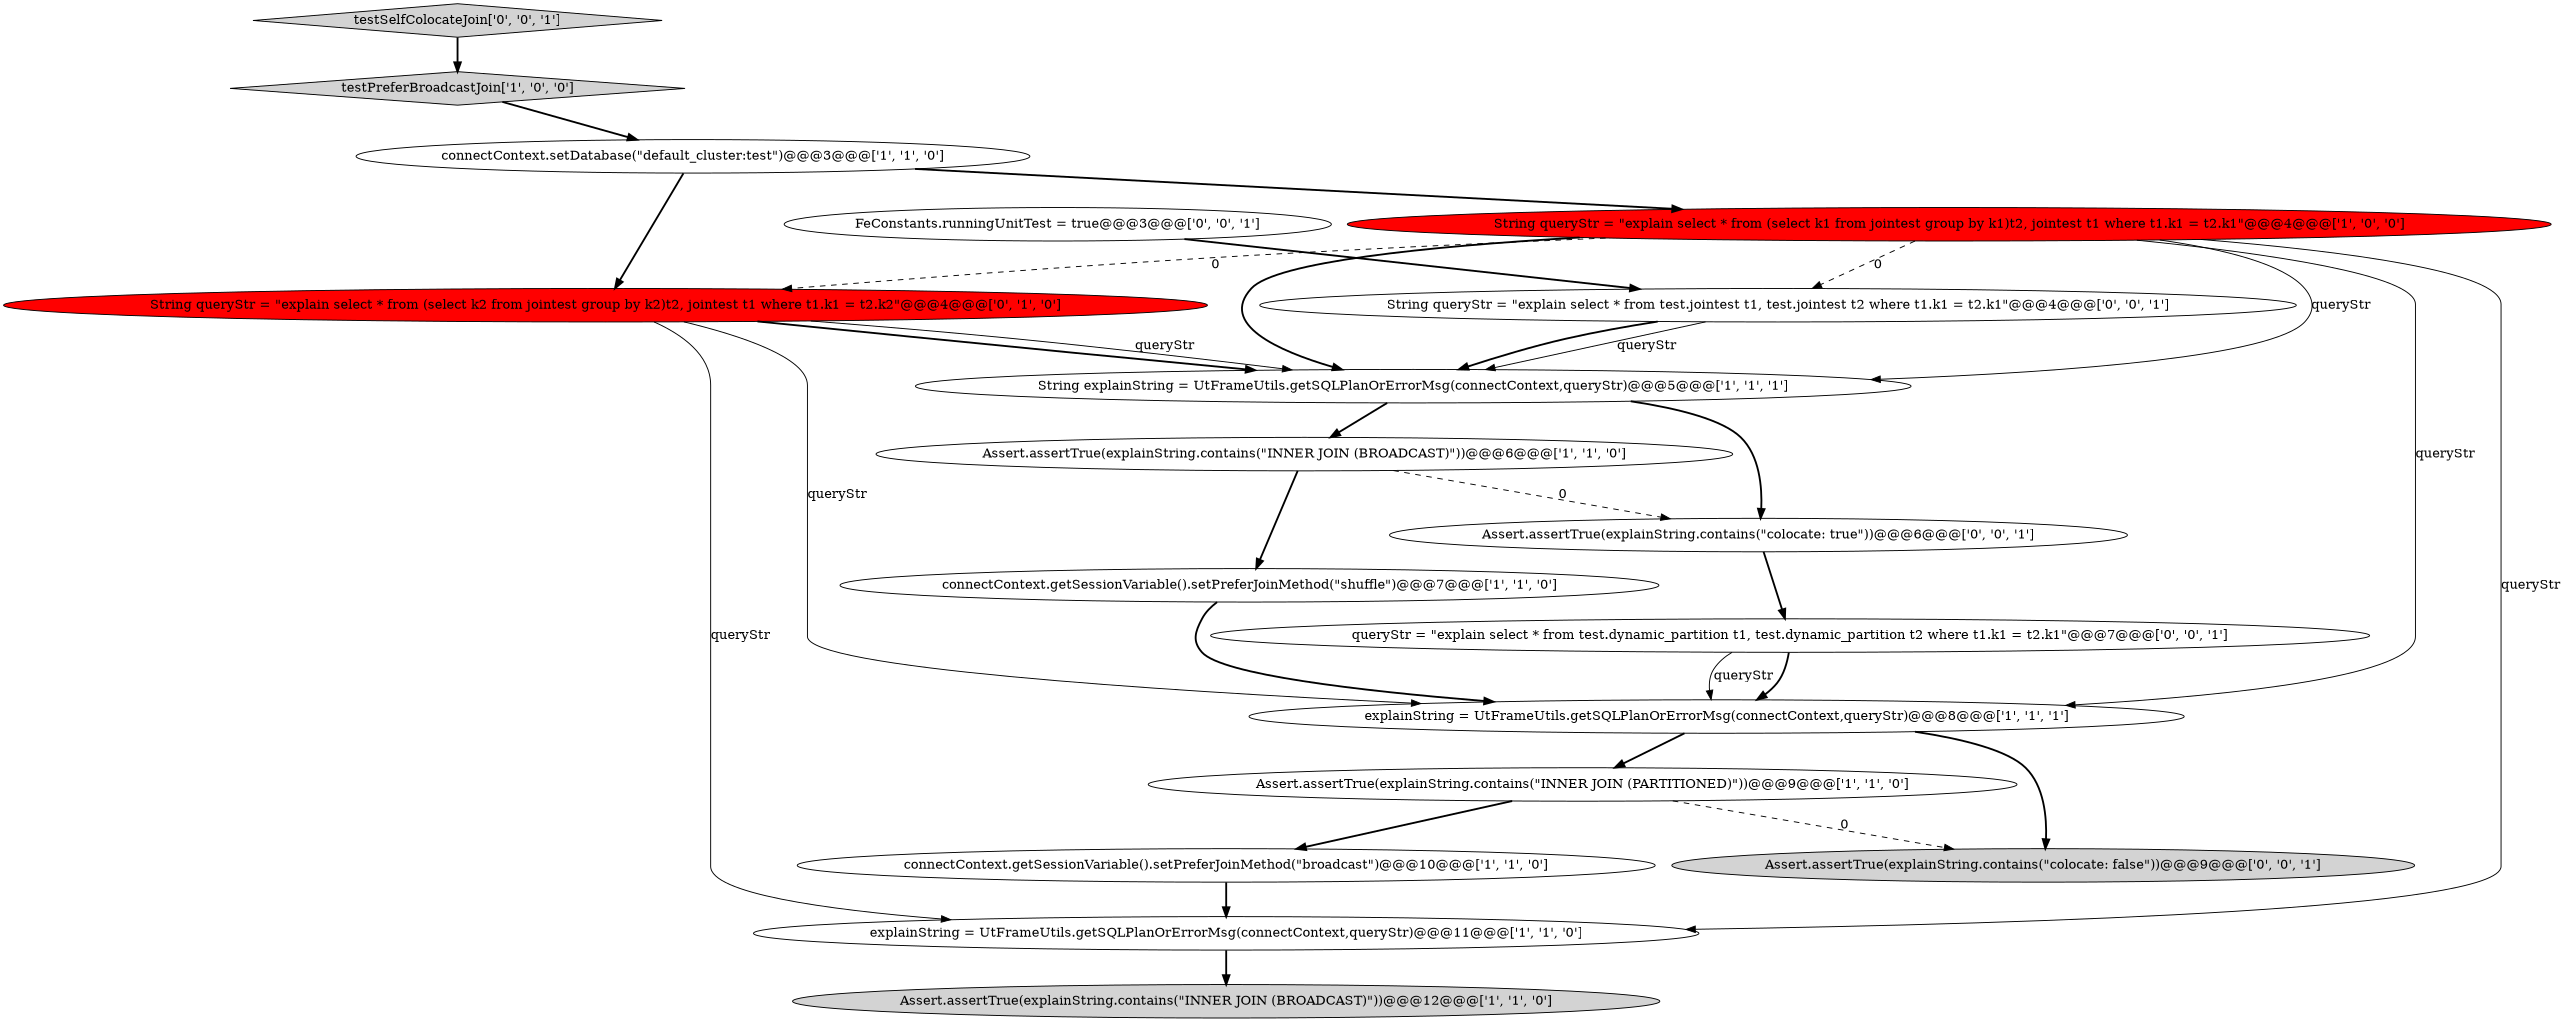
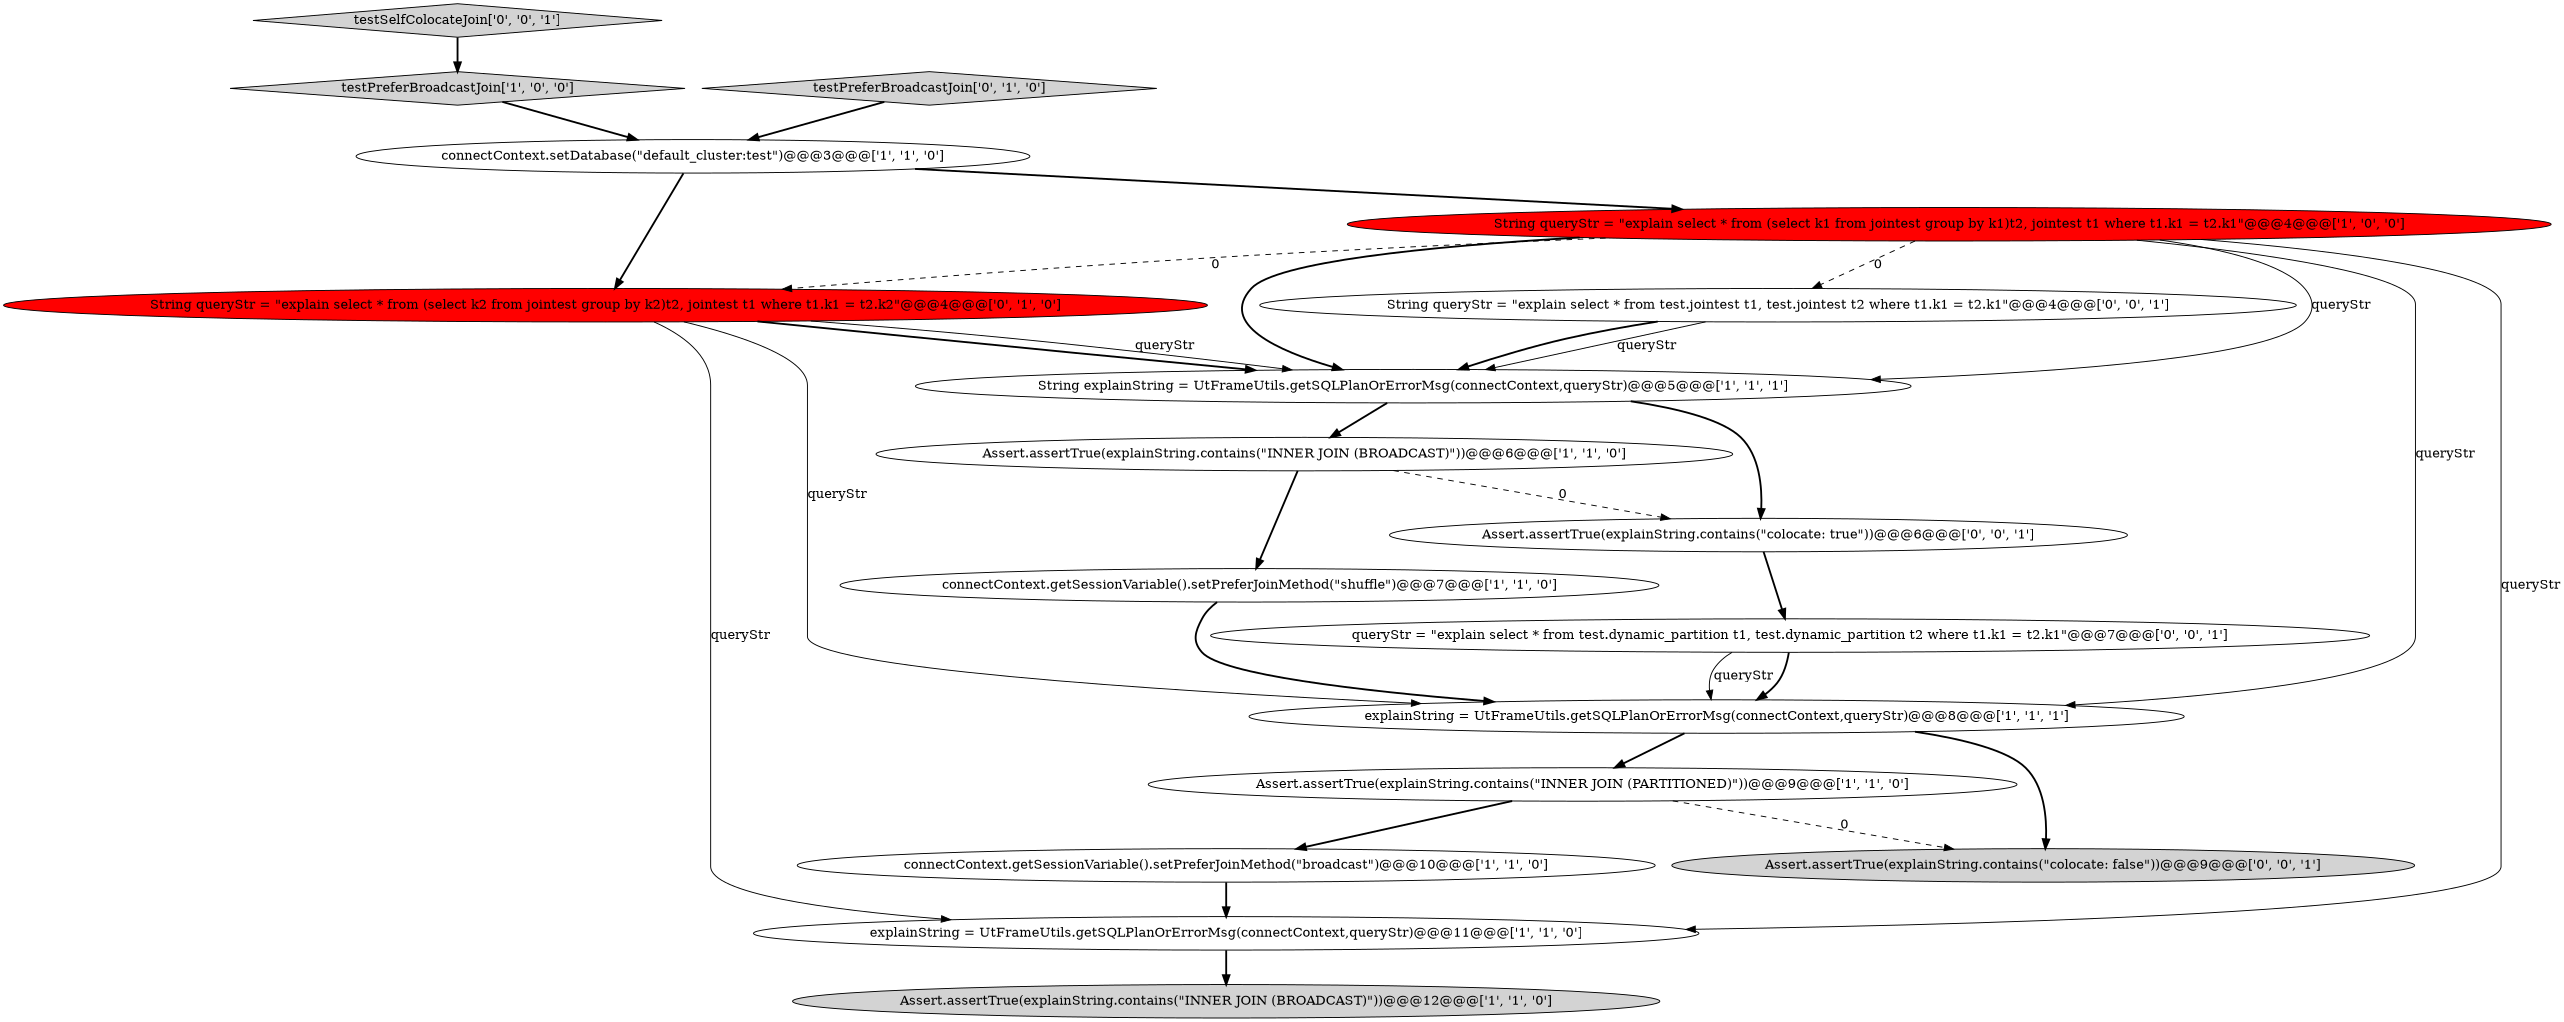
none -> (929, 88)
(1058, 224) -> none
